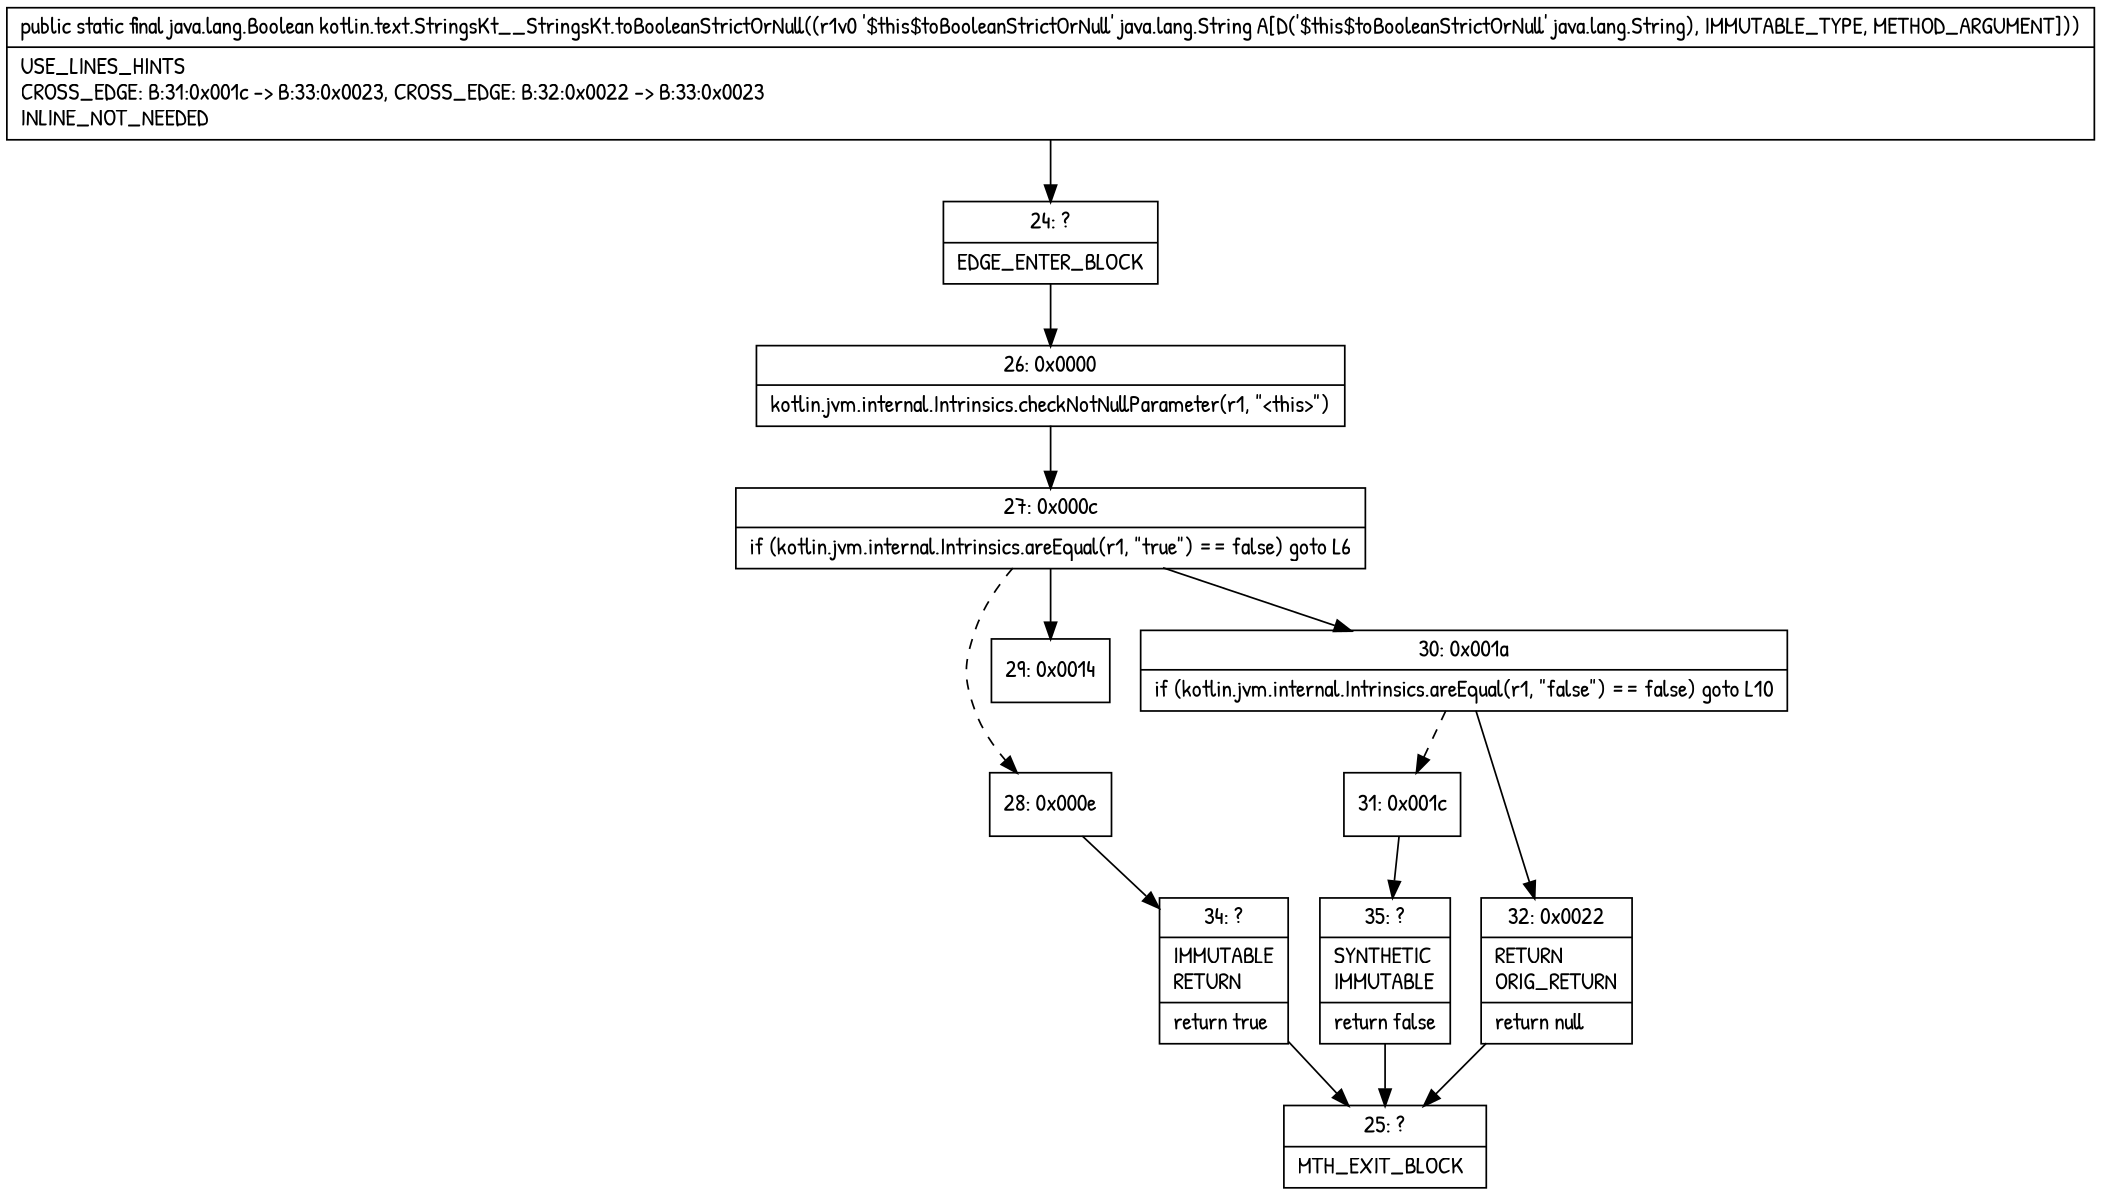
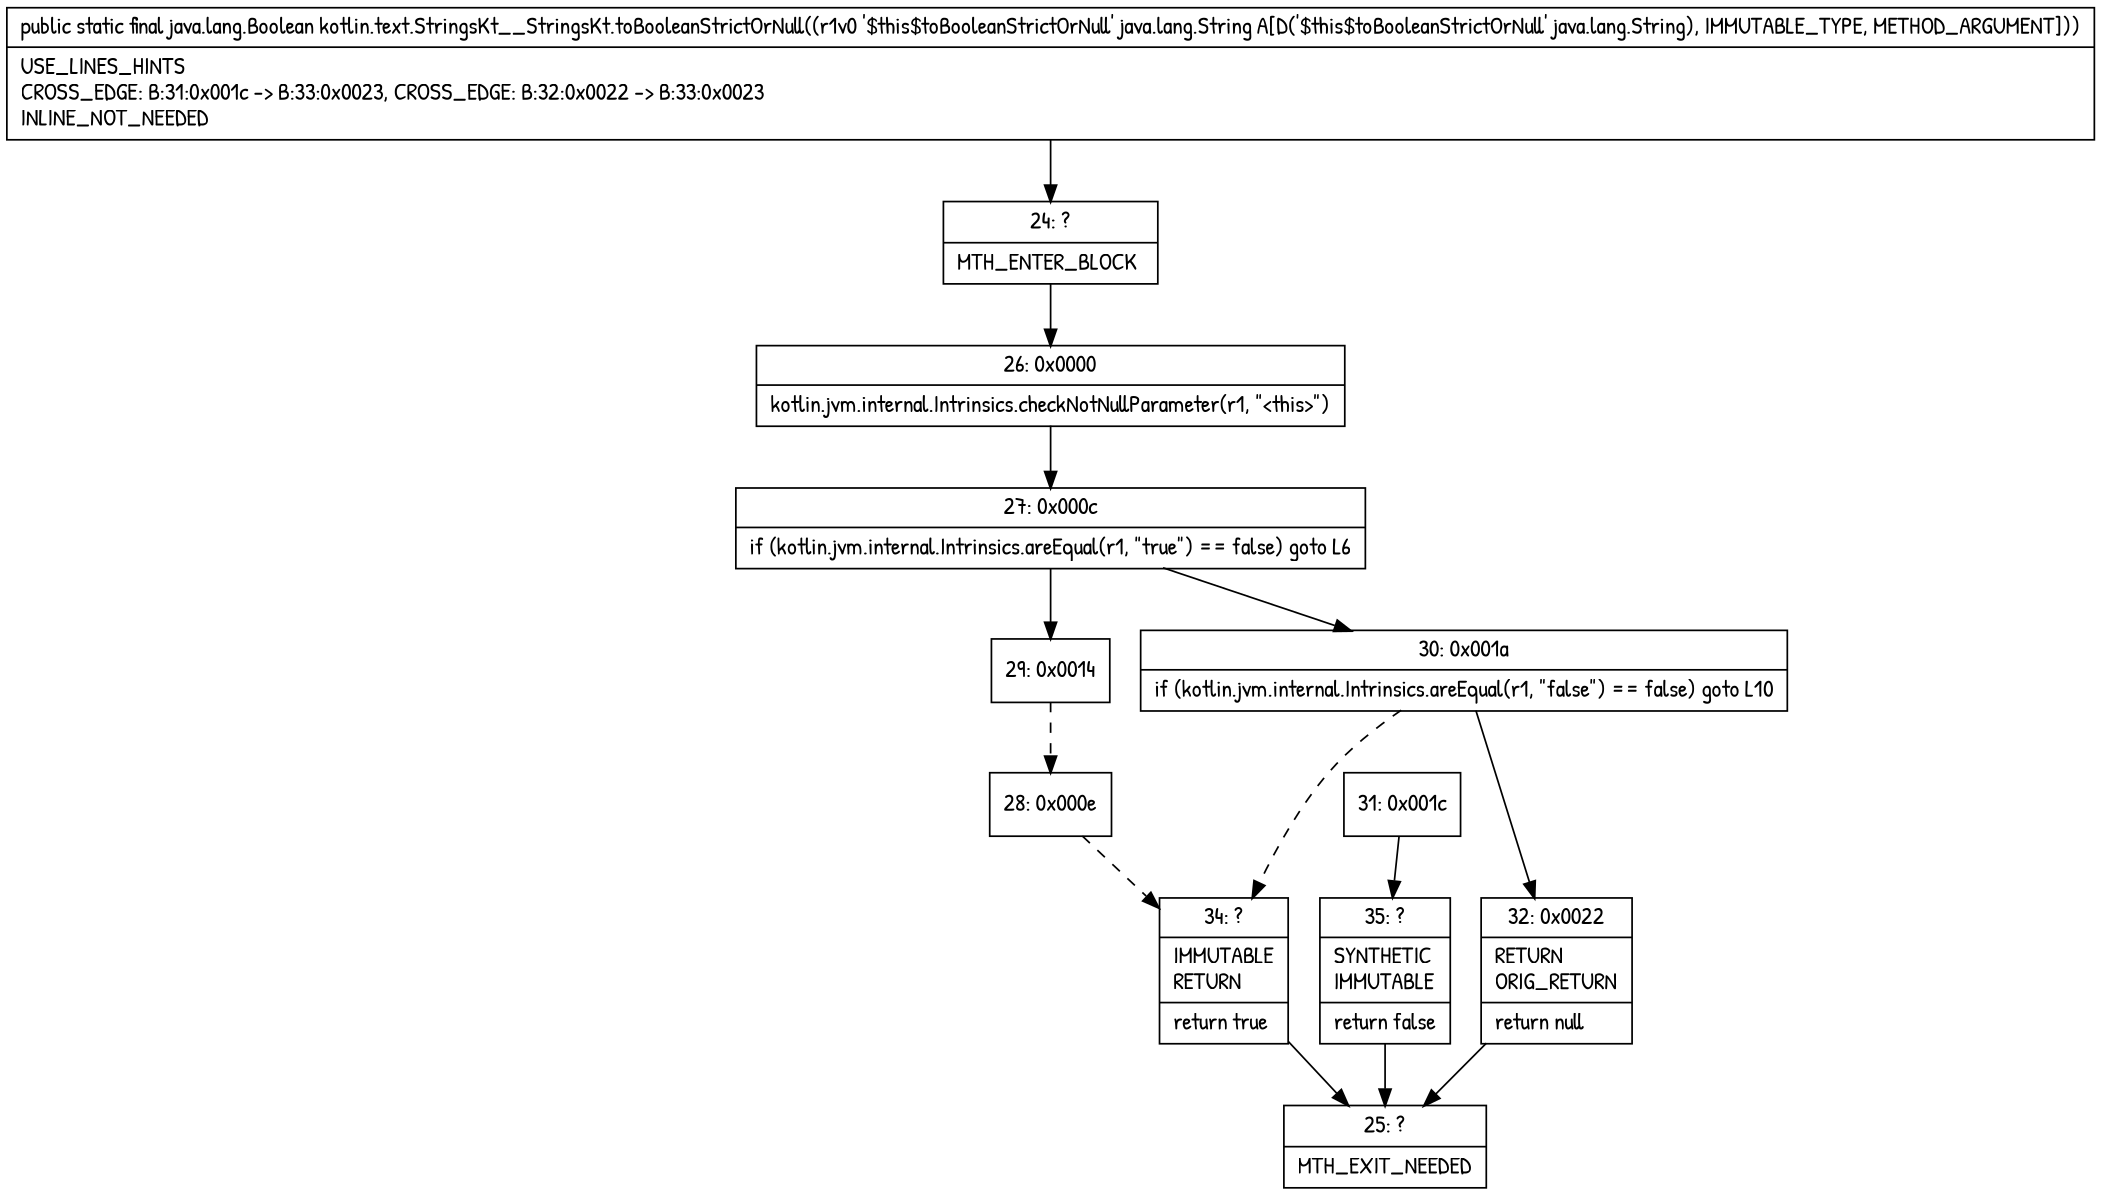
(1051, 262) -> (1048, 262)
(967, 663) -> (1051, 729)
(1435, 734) -> (1318, 786)
(1114, 866) -> (1114, 866)
(1381, 1166) -> (1385, 1166)
